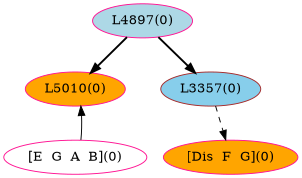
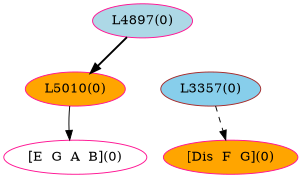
(173, 52) -> none
(82, 128) -> (69, 118)
